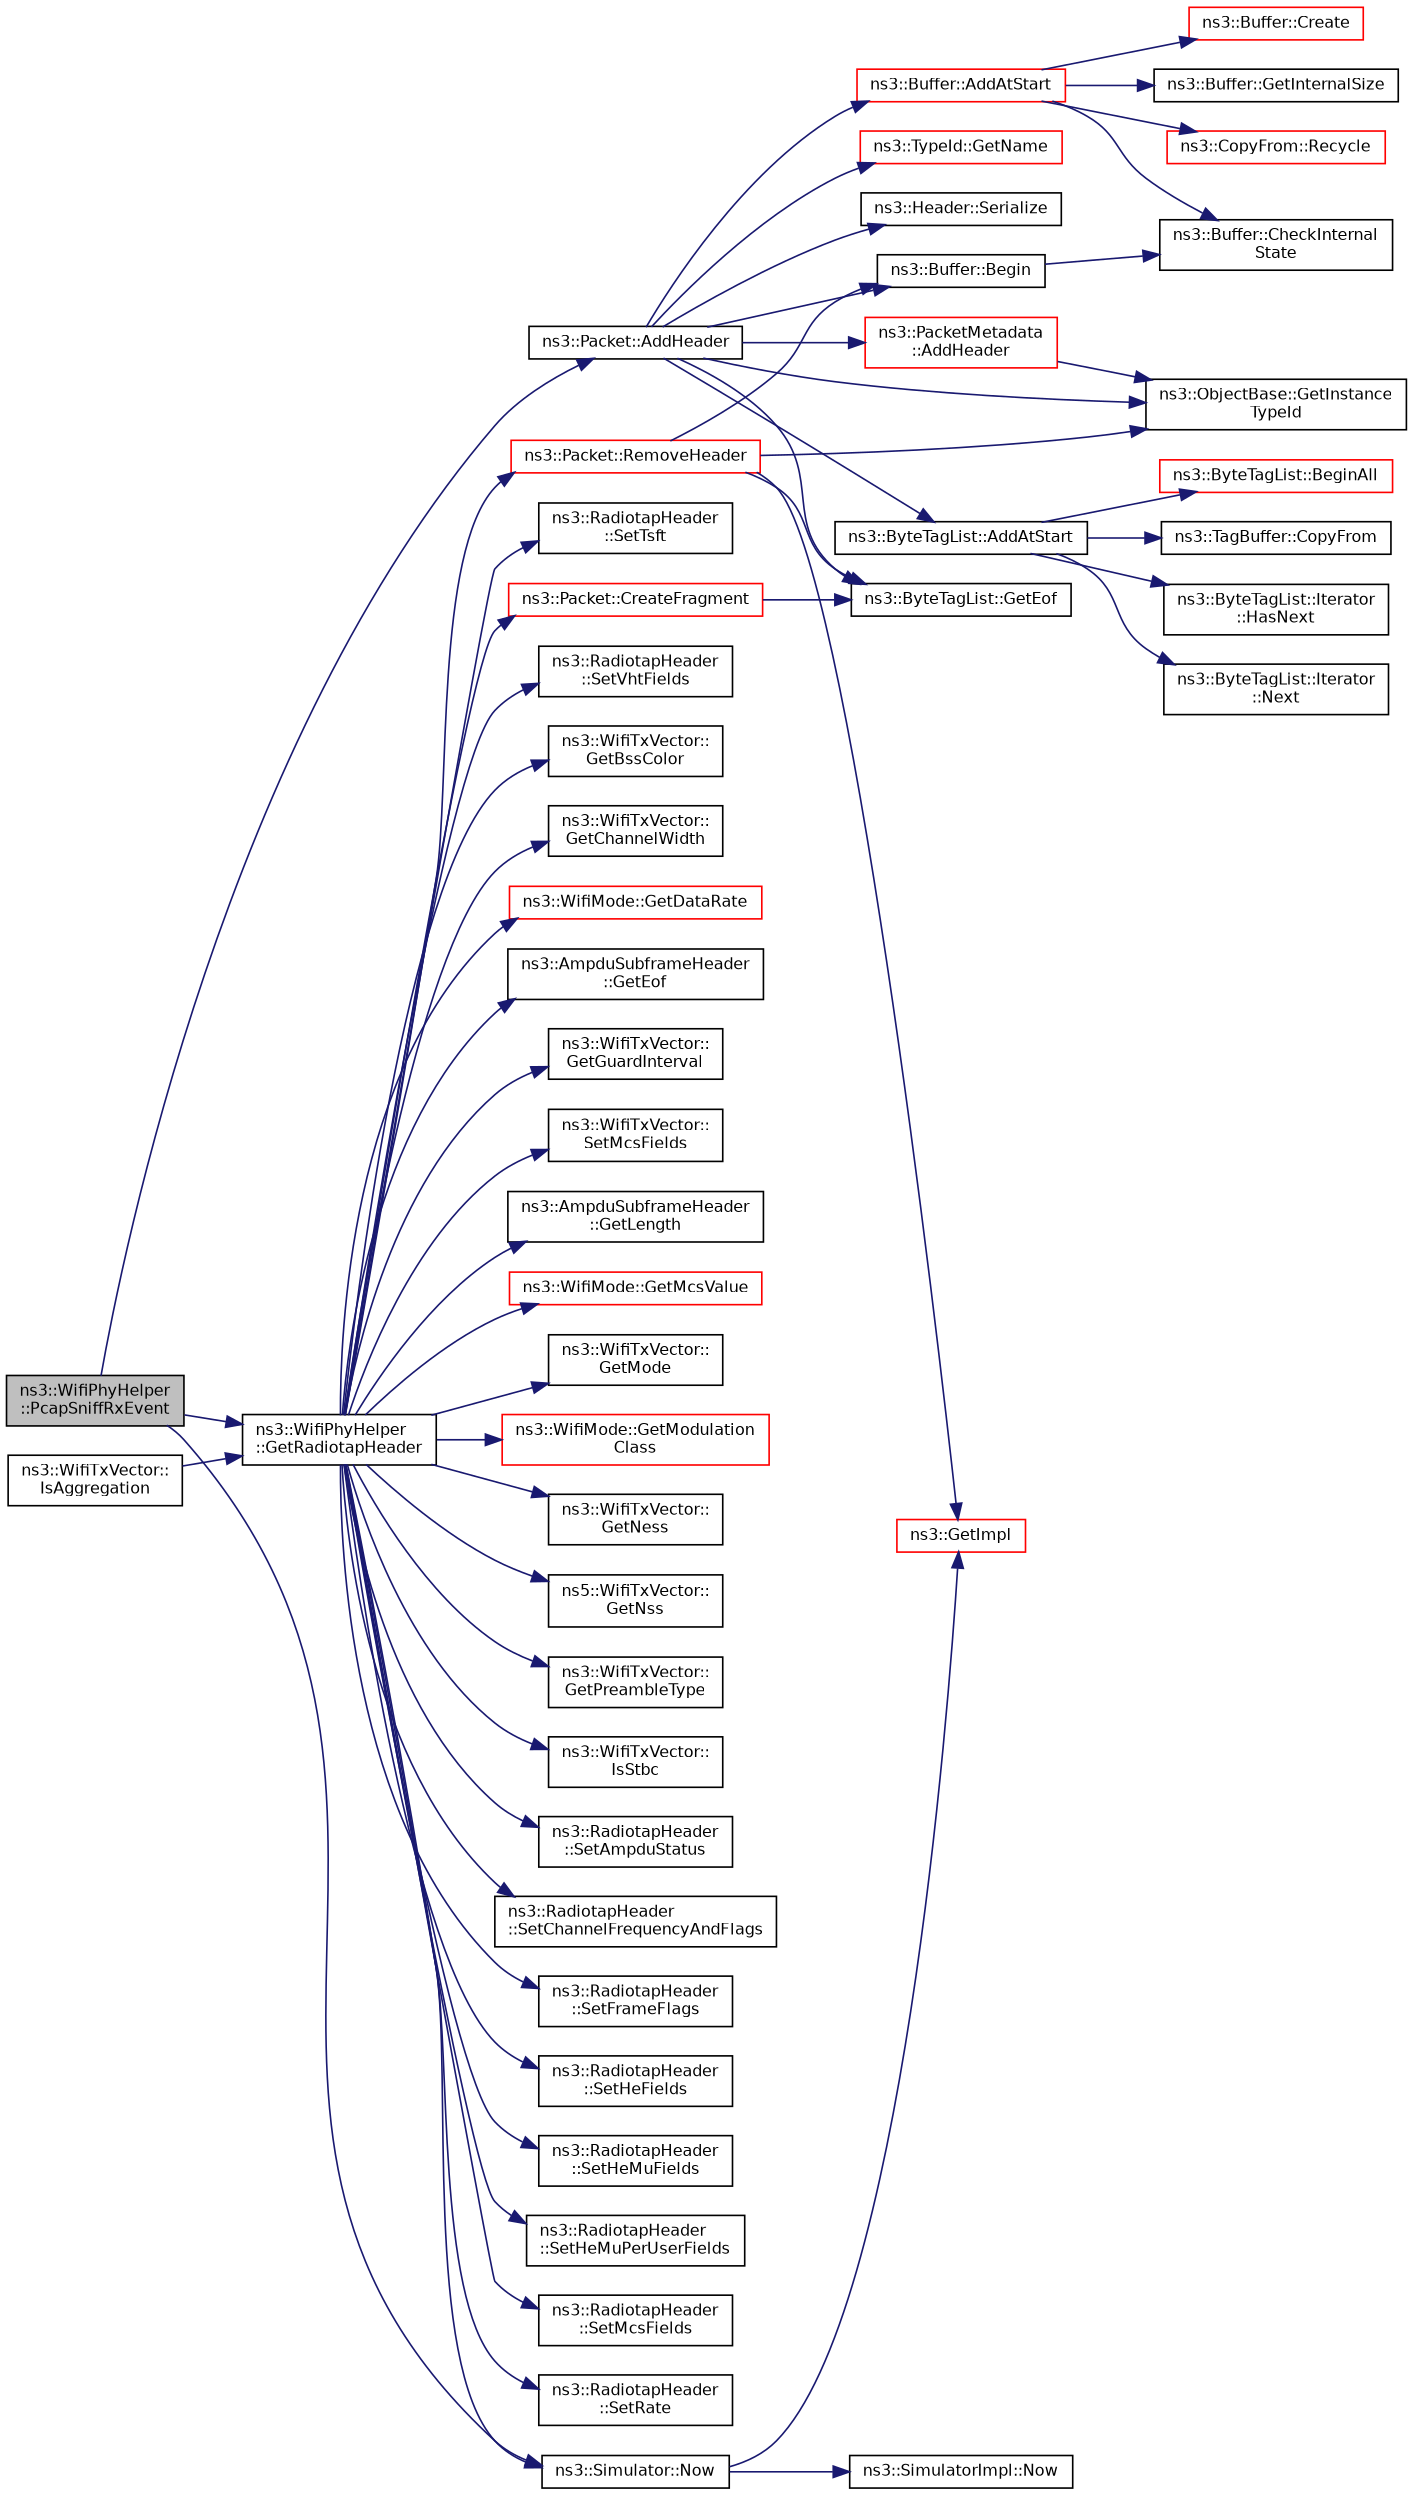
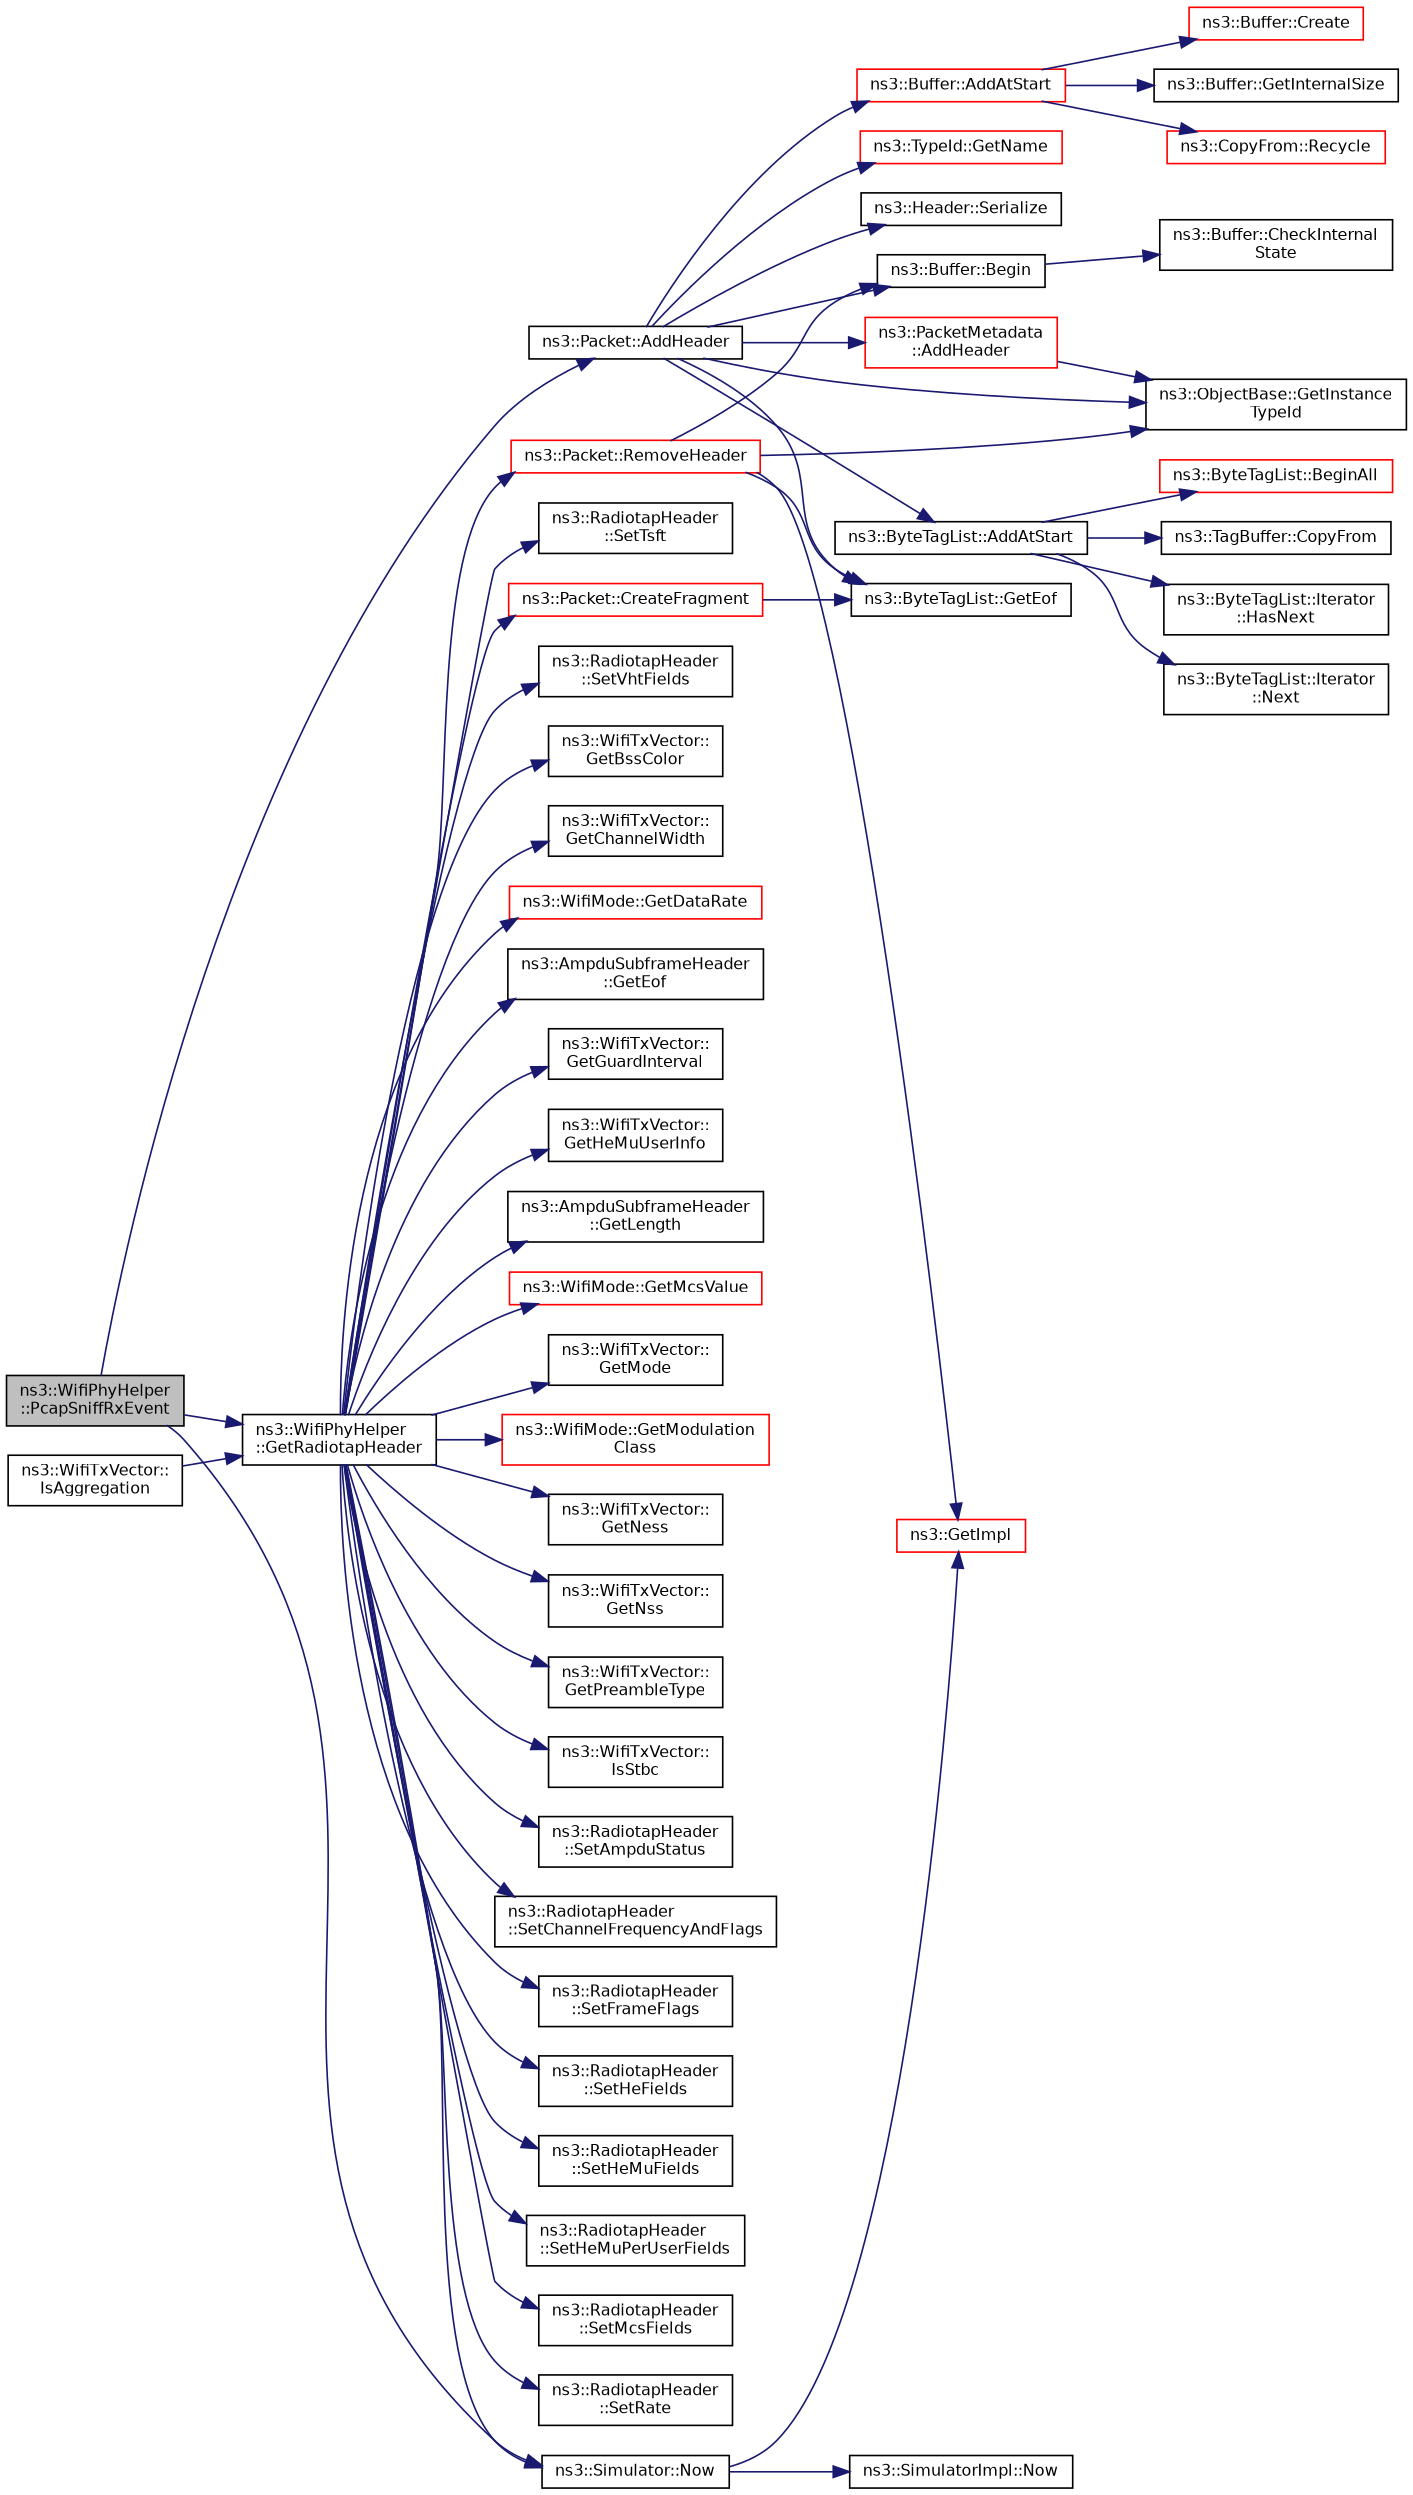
(1126, 158) -> none
(636, 1135) -> (636, 1135)
(636, 1601) -> (636, 1601)
